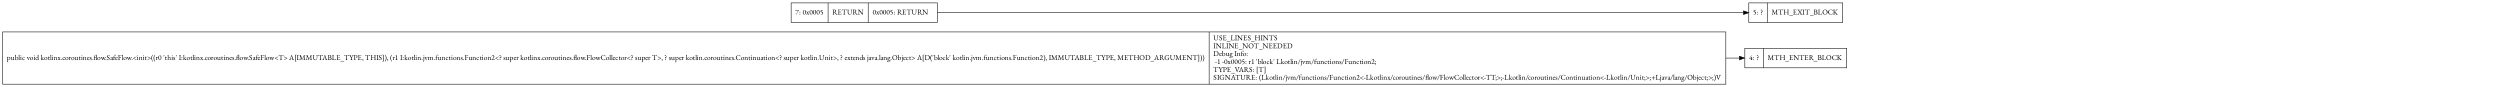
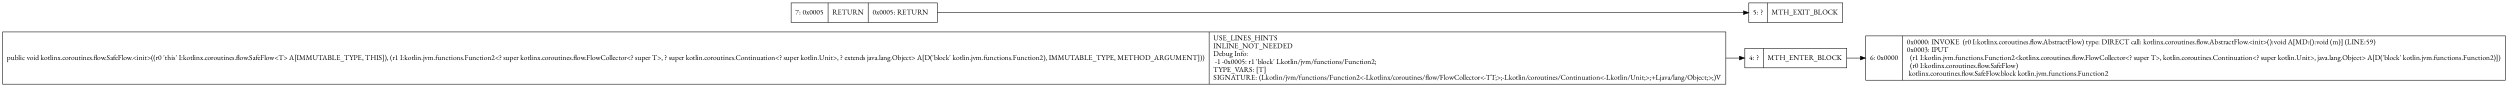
none -> (2186, 58)
